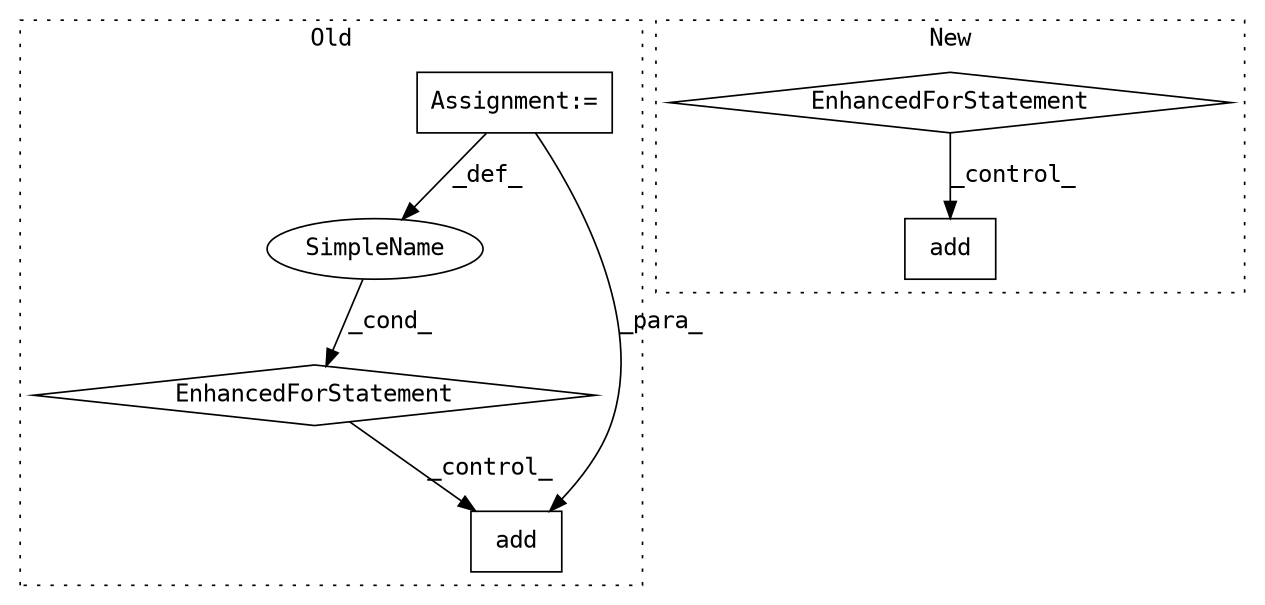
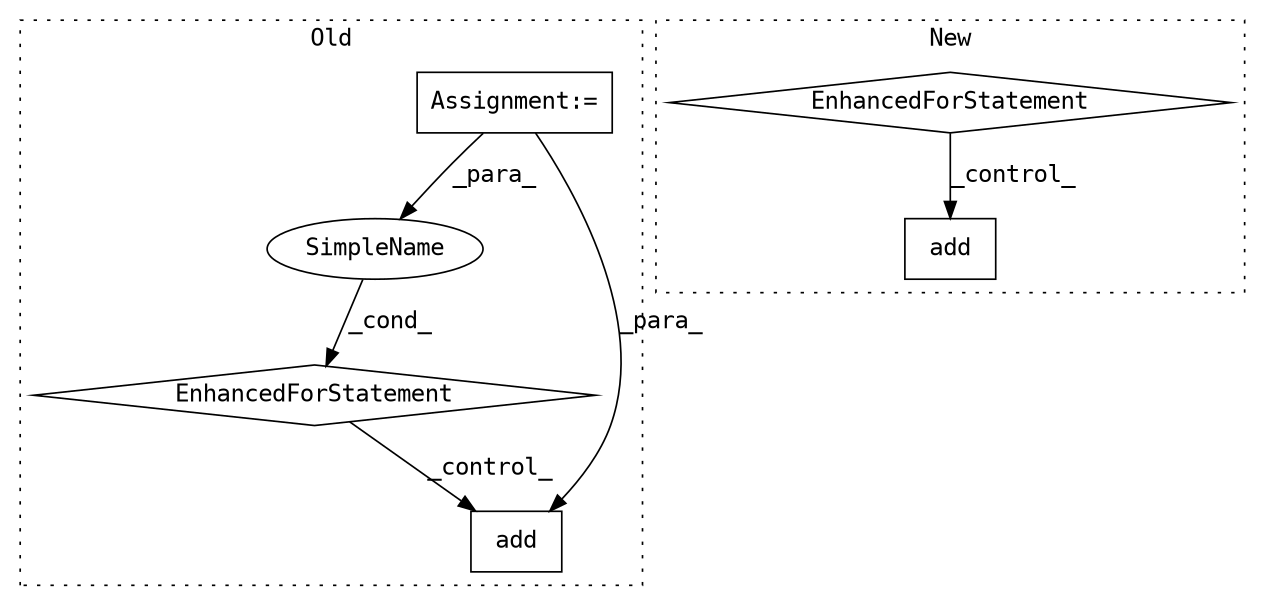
(488, 176) -> (494, 176)
